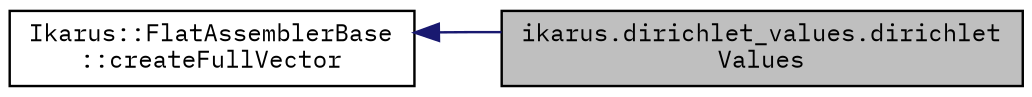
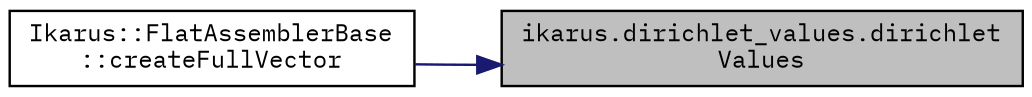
(470, 32) -> (446, 65)
